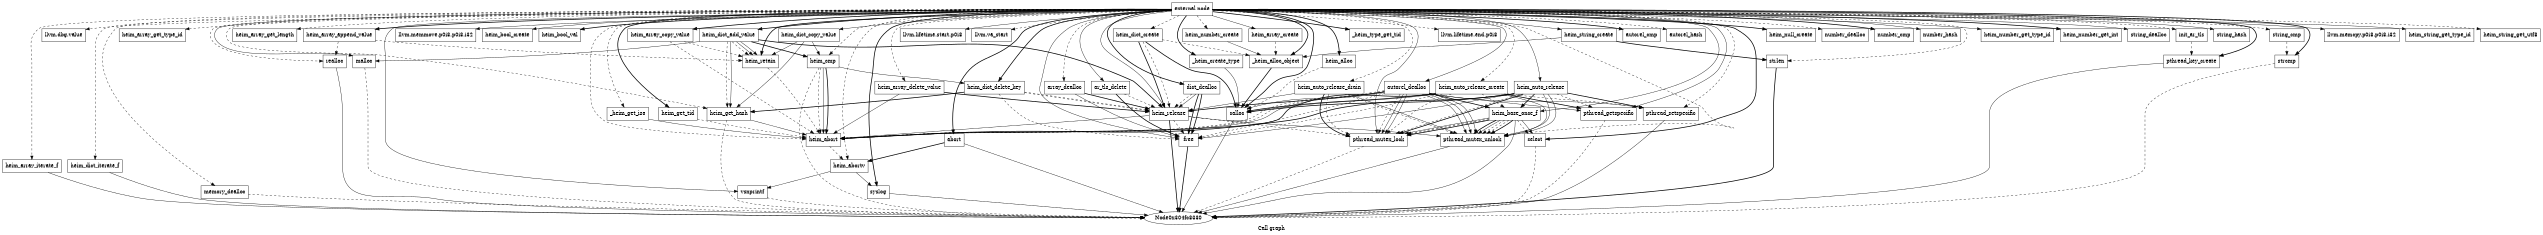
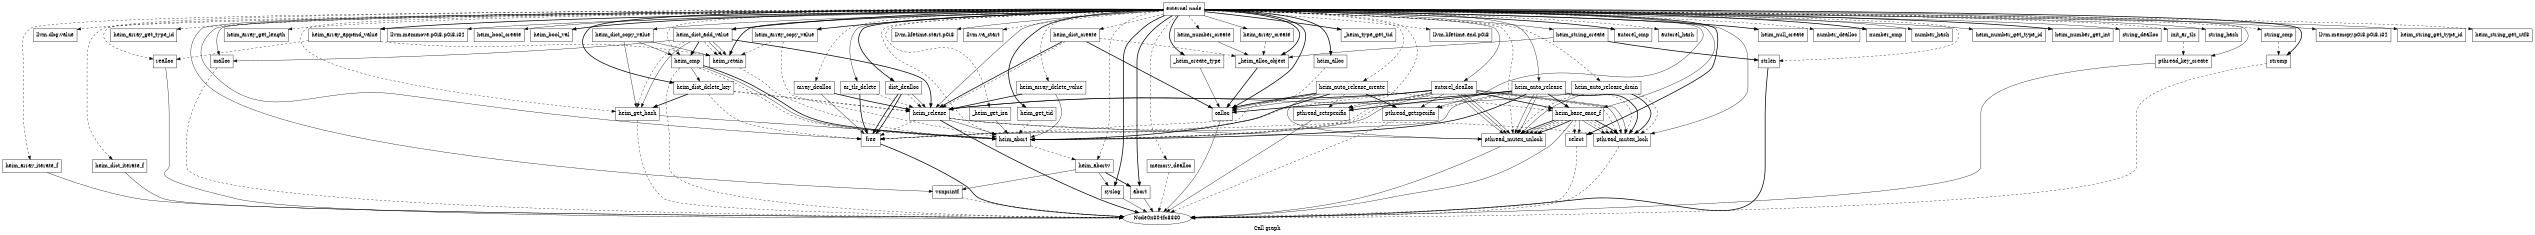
(1757, 12) -> (1749, 12)
(1421, 107) -> none
(908, 152) -> (1115, 178)
